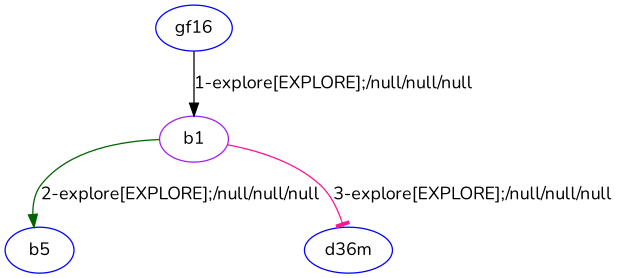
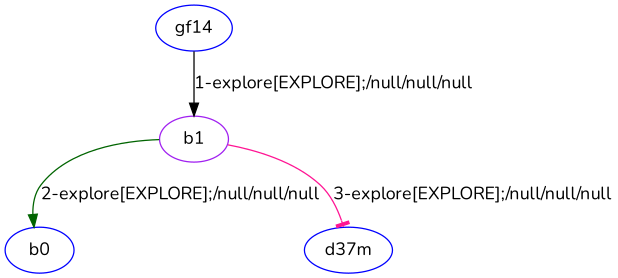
(194, 28) -> (194, 28)
(40, 250) -> (40, 250)
(348, 250) -> (348, 250)
